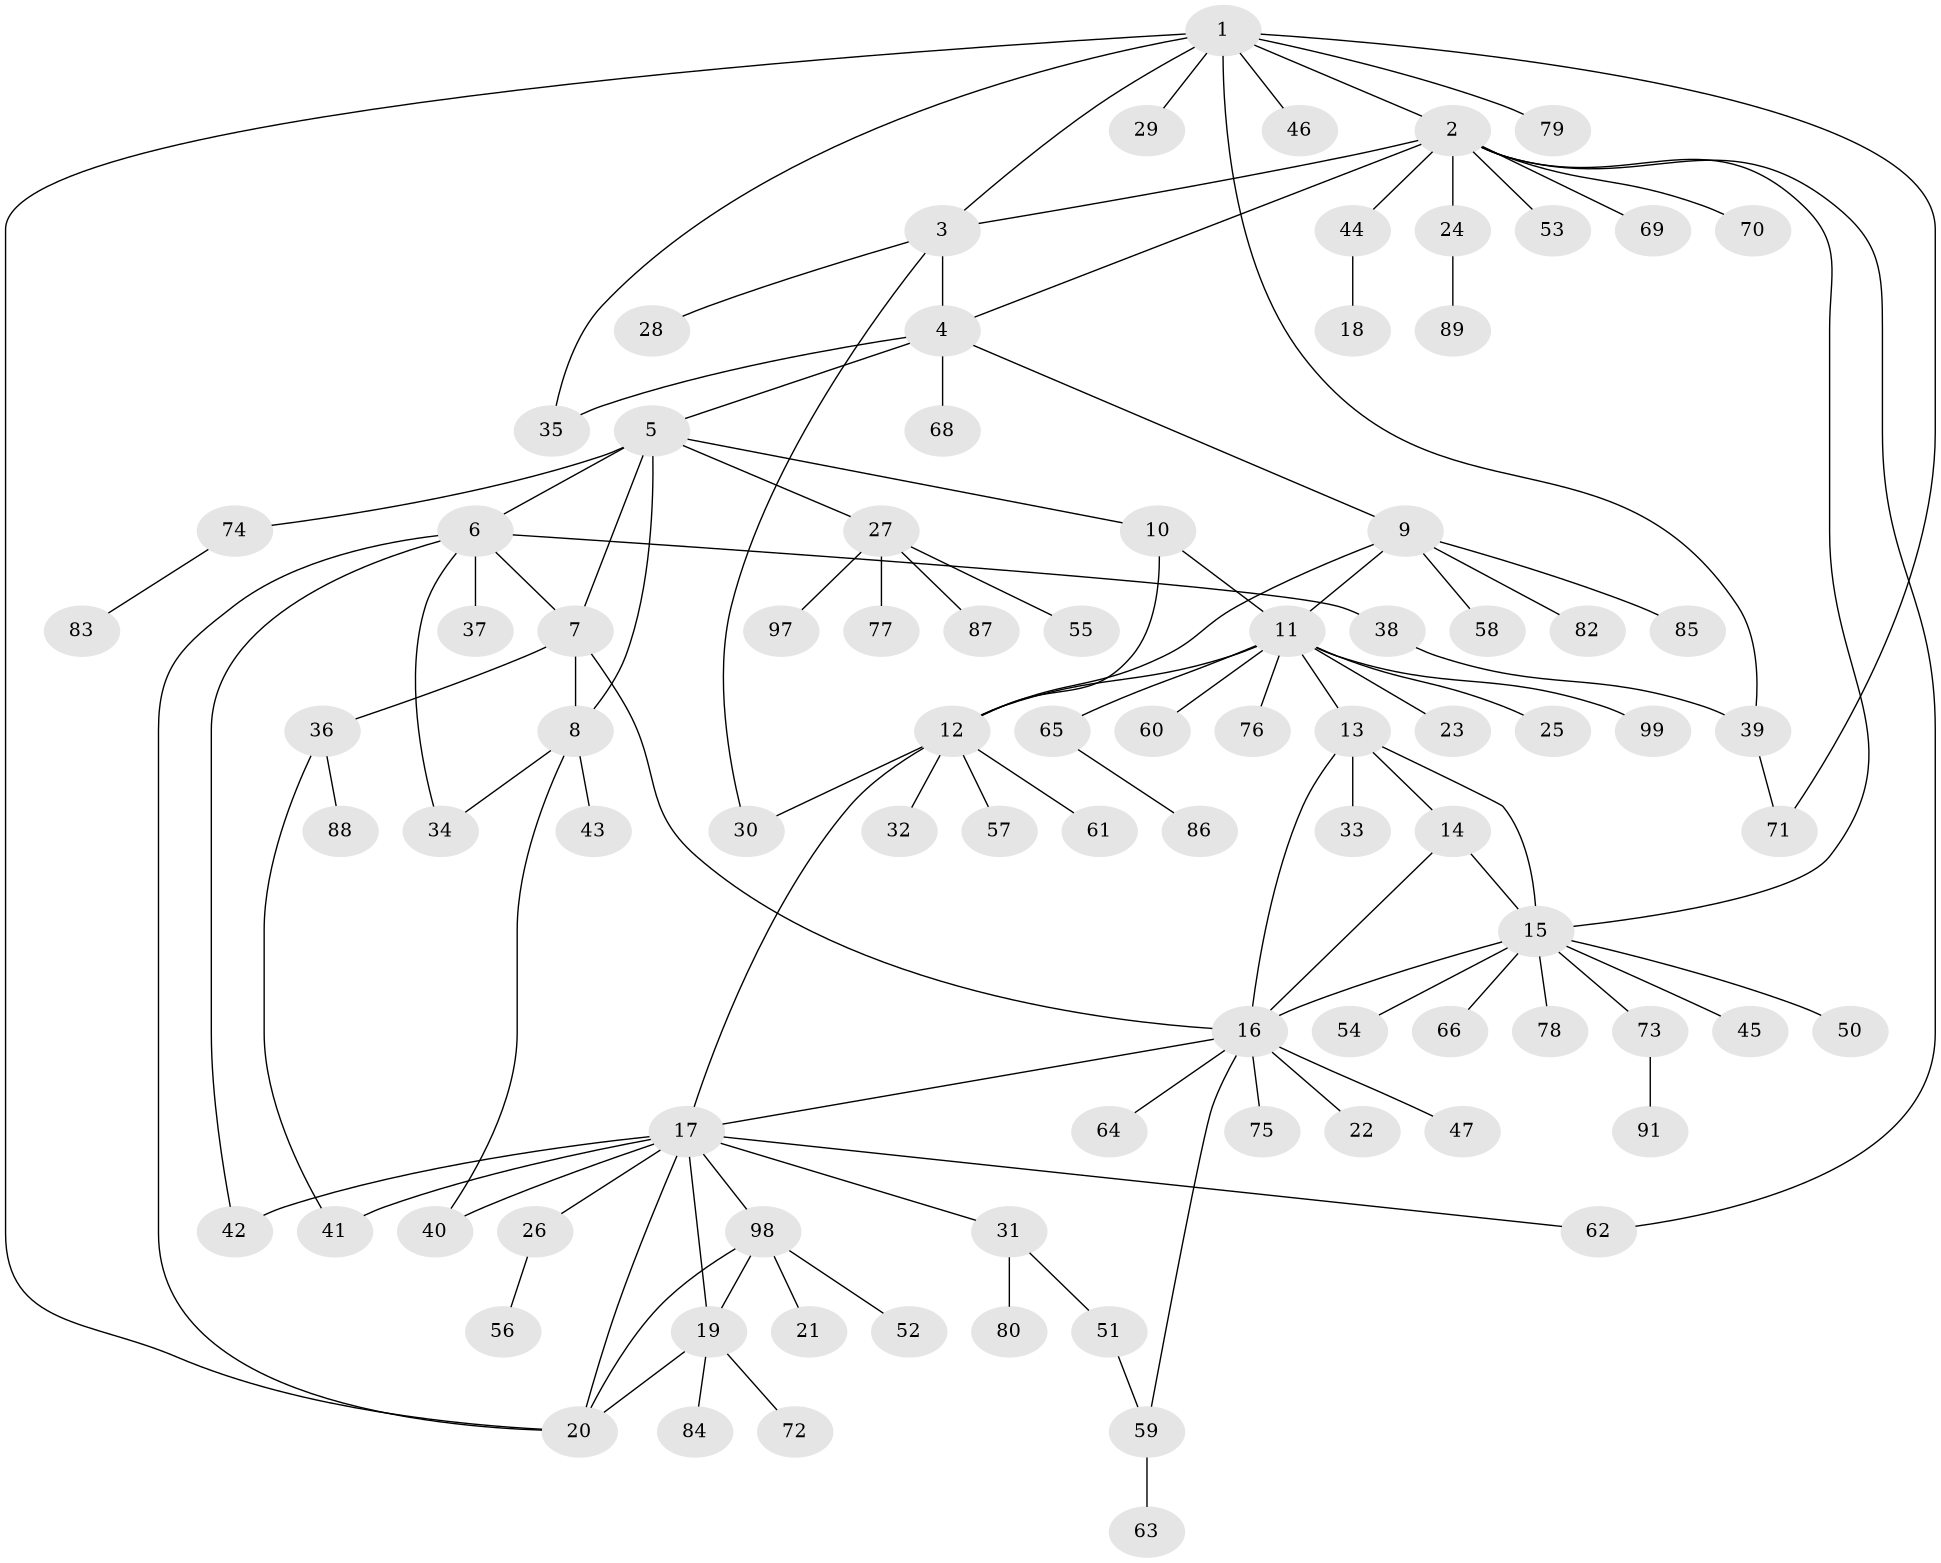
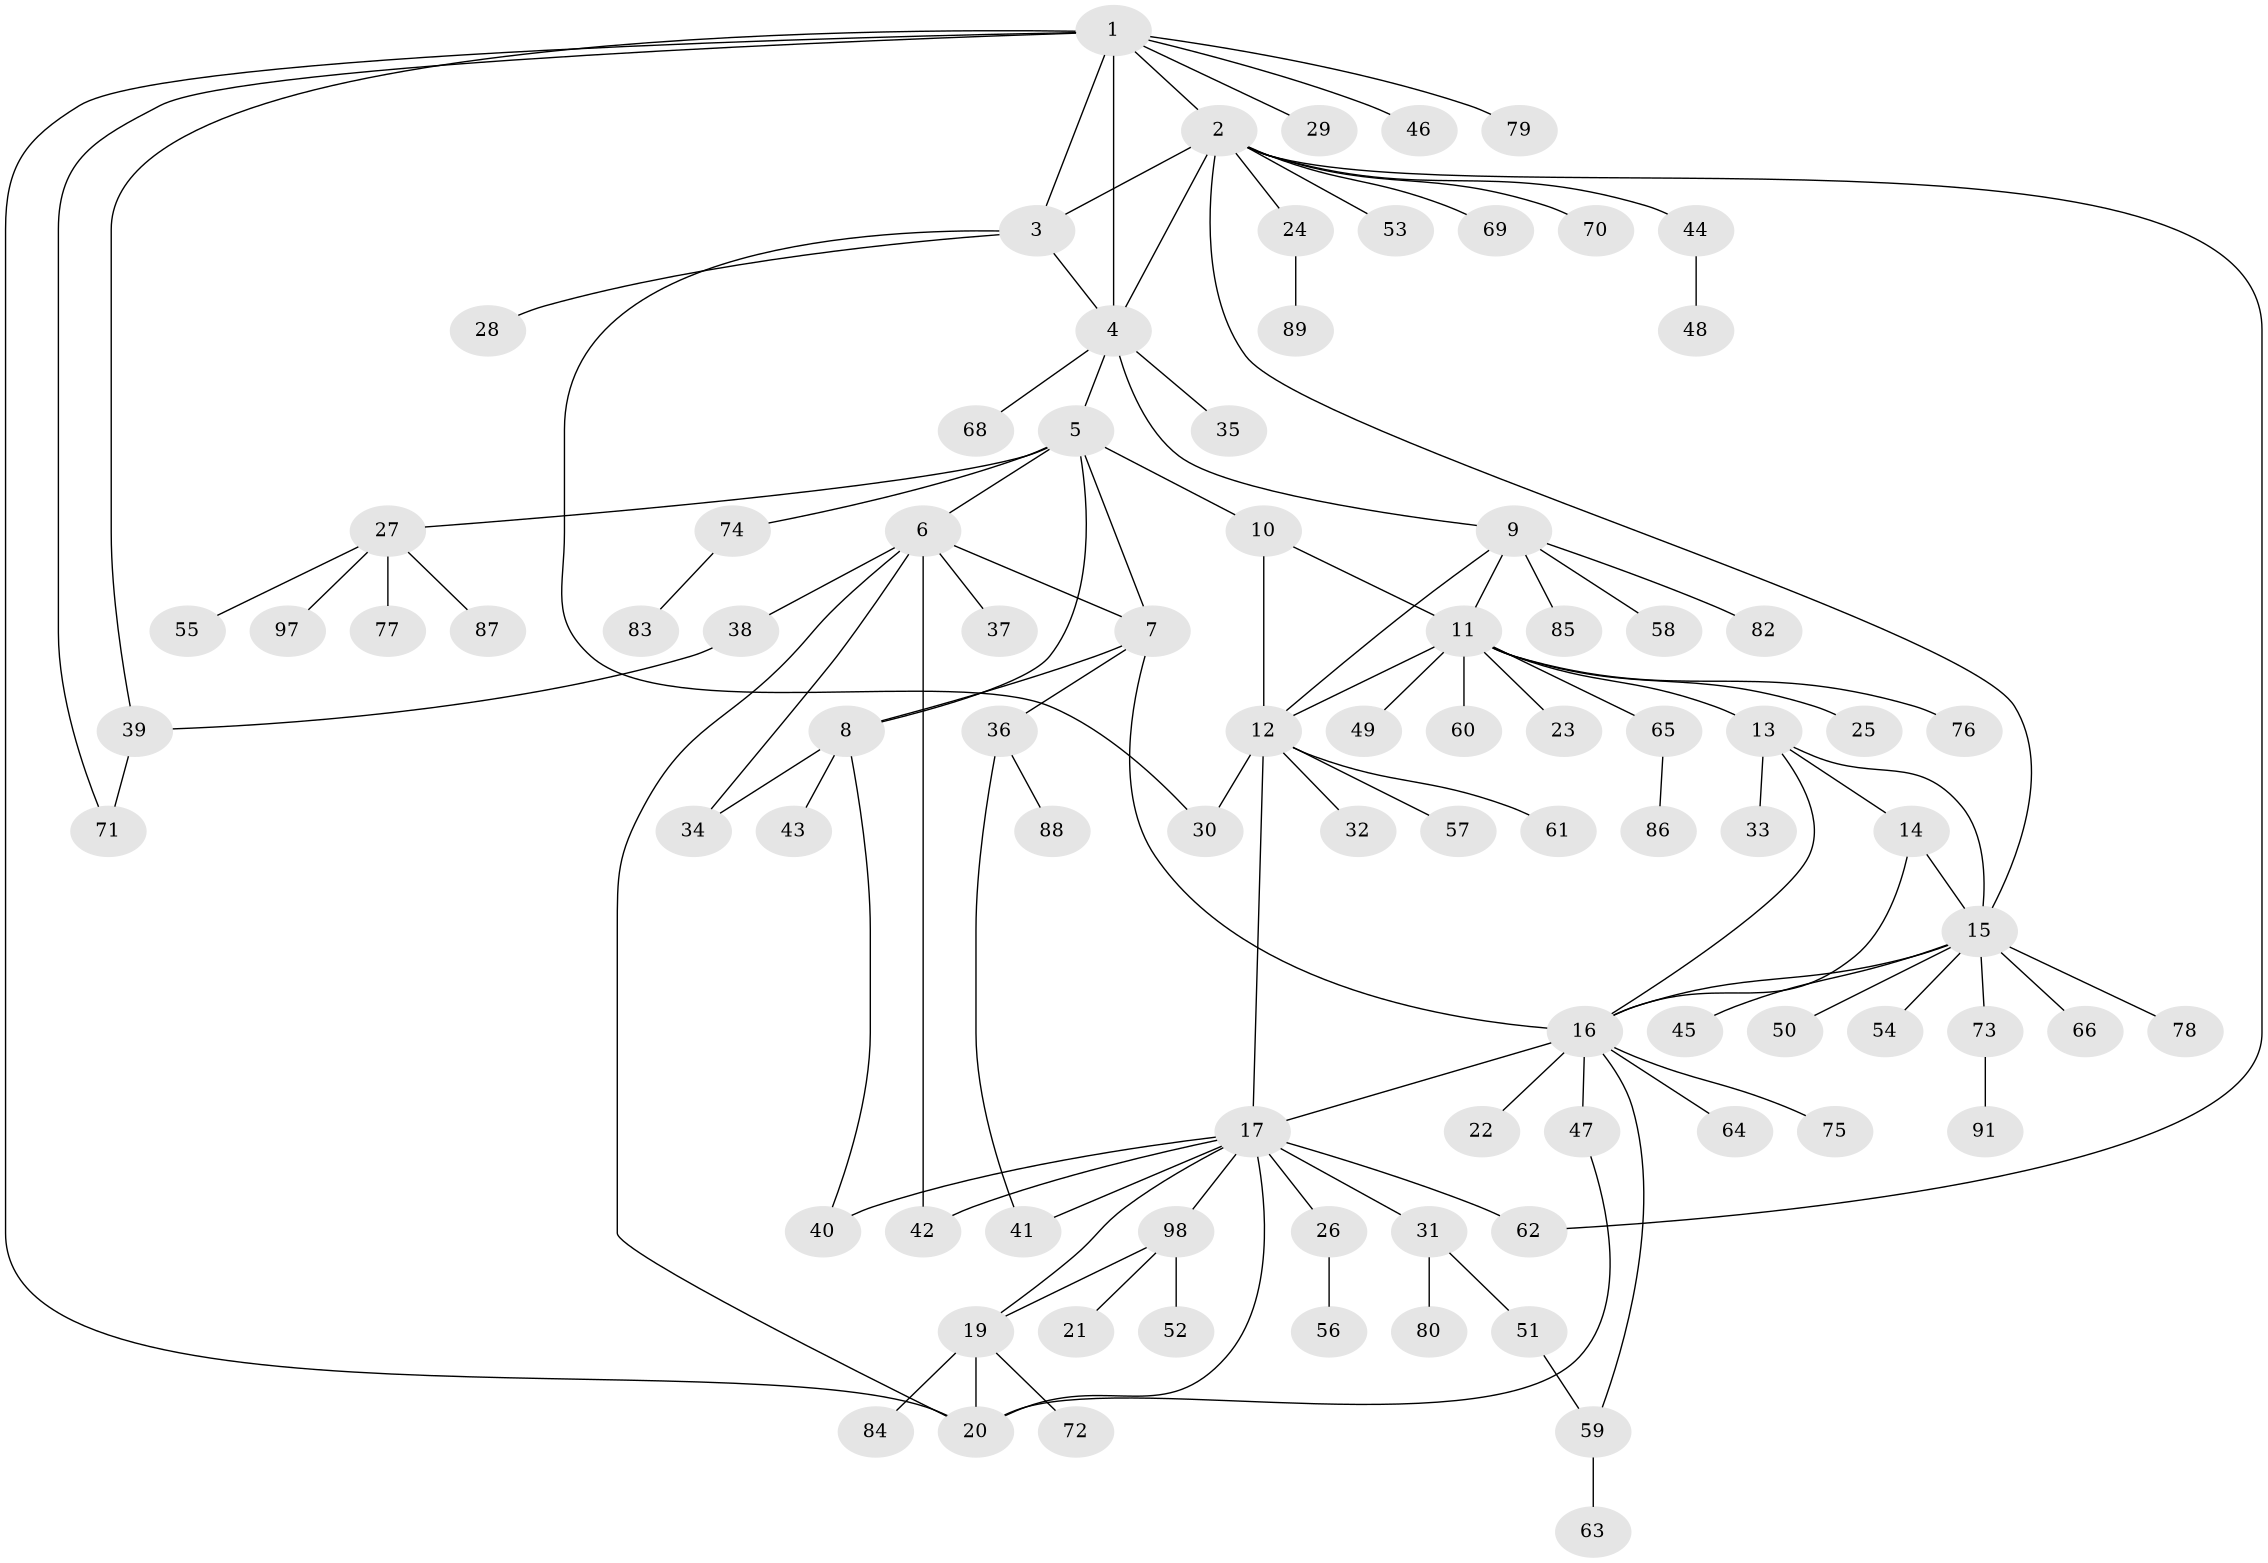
(824, 152) -> (1114, 174)
(1353, 331) -> (1696, 331)
(1653, 731) -> (1364, 731)
(650, 1317) -> (1401, 1404)
